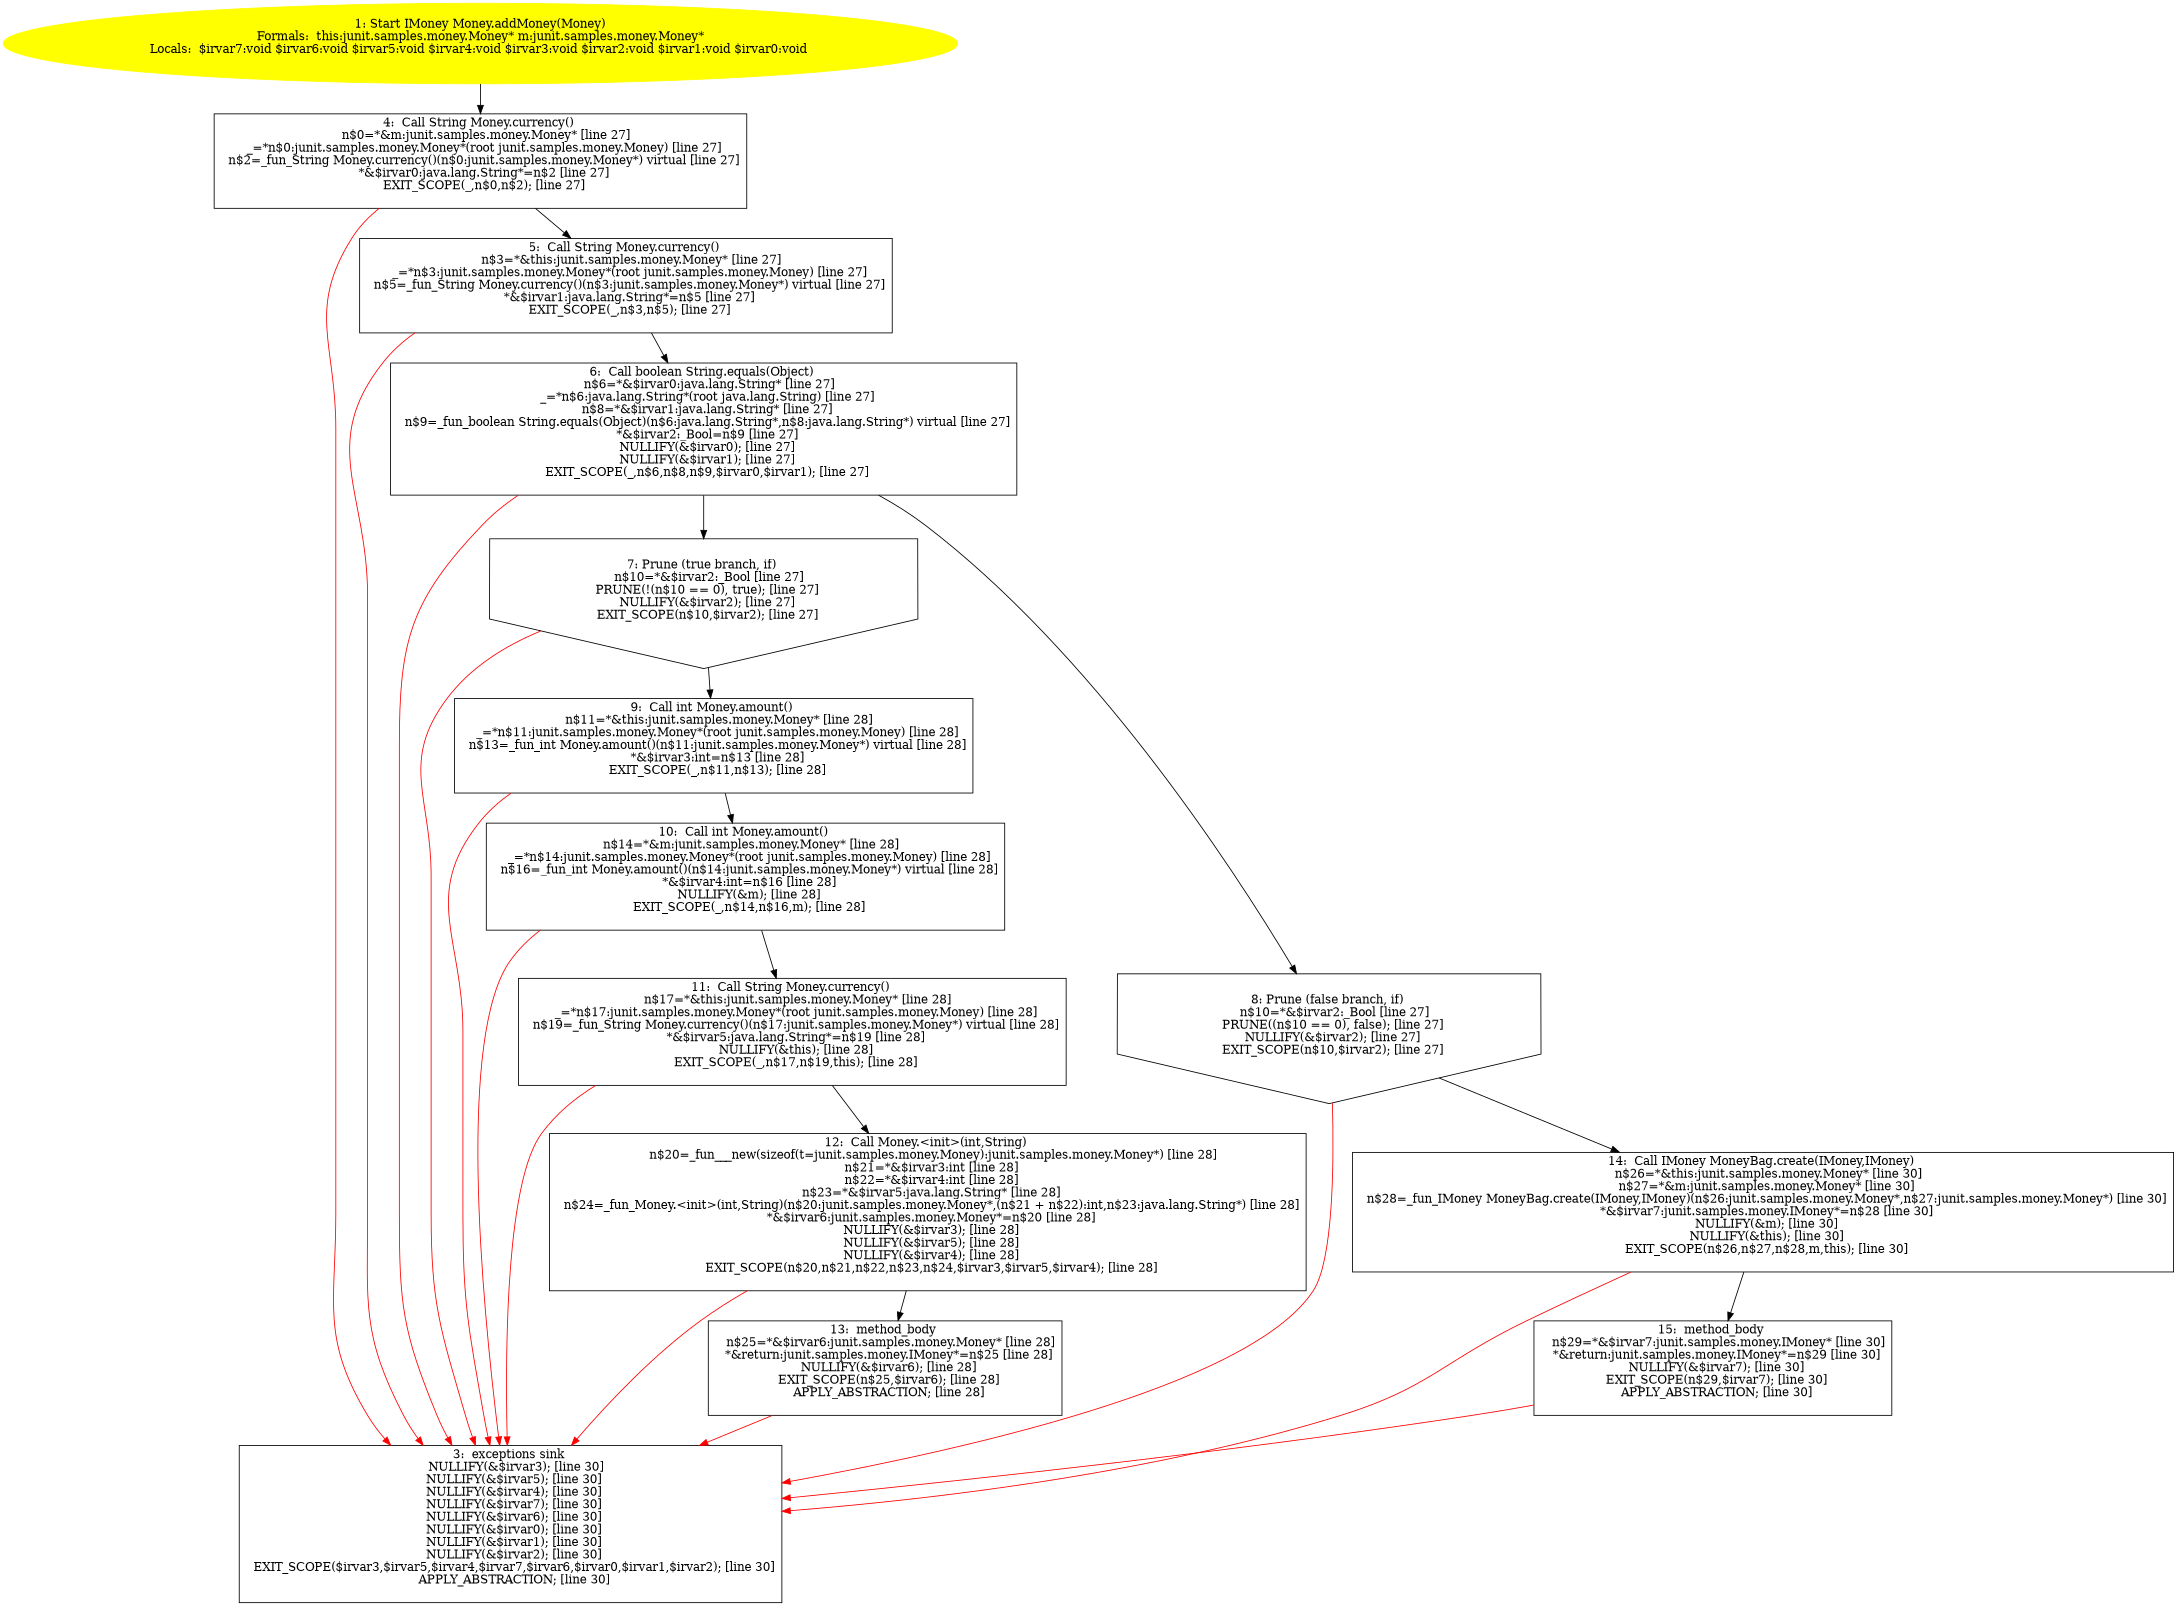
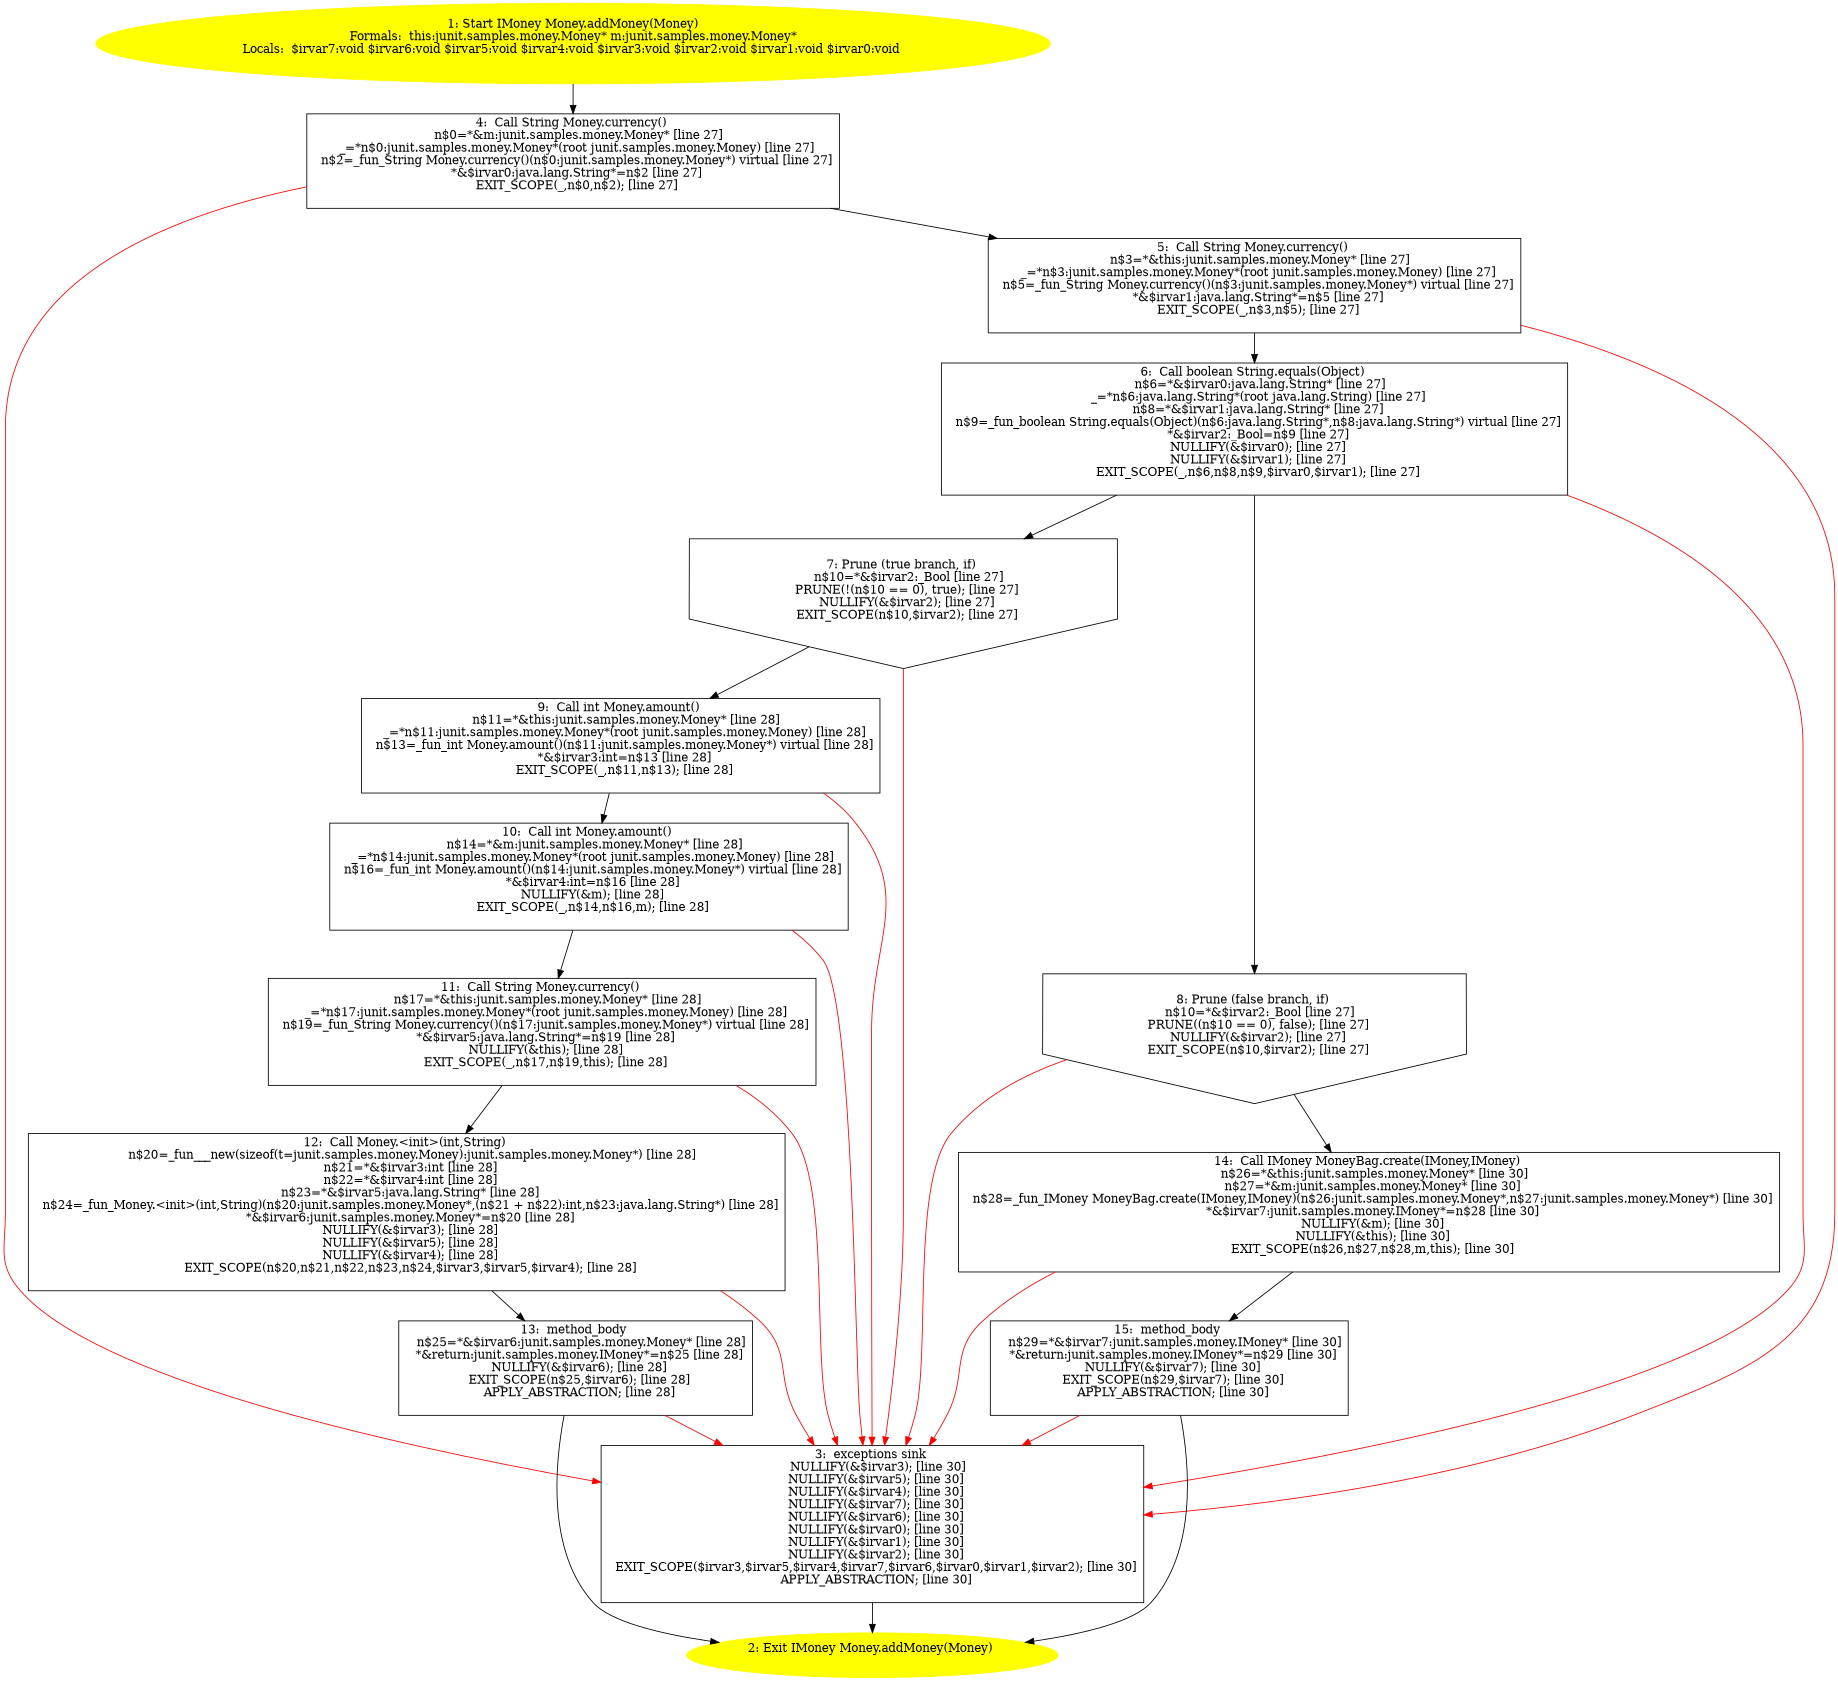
none -> (872, 1655)
